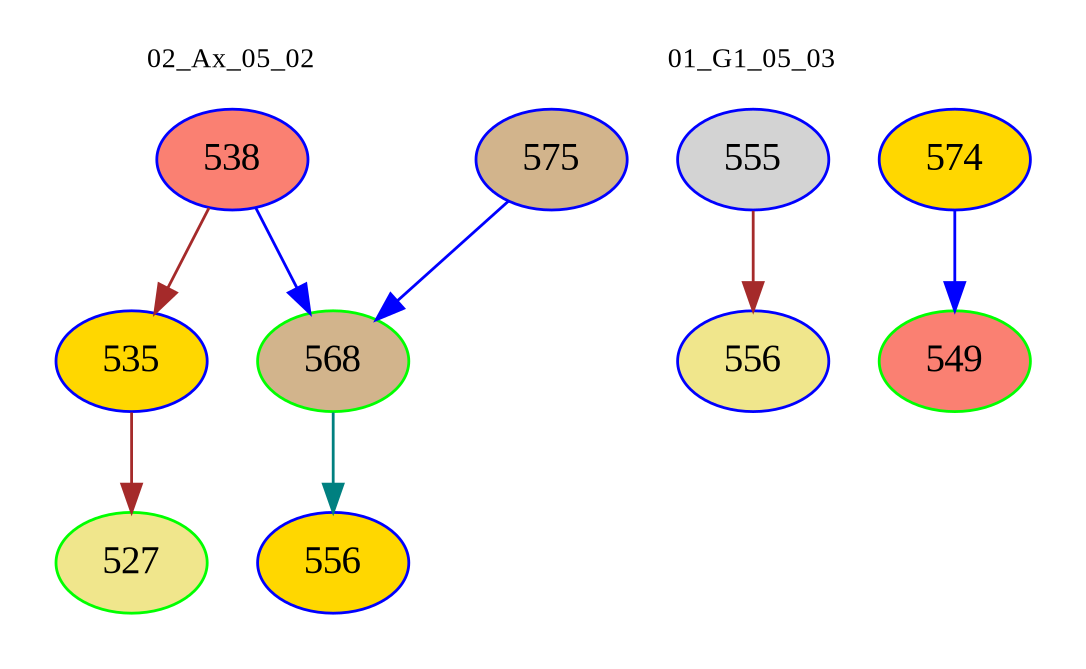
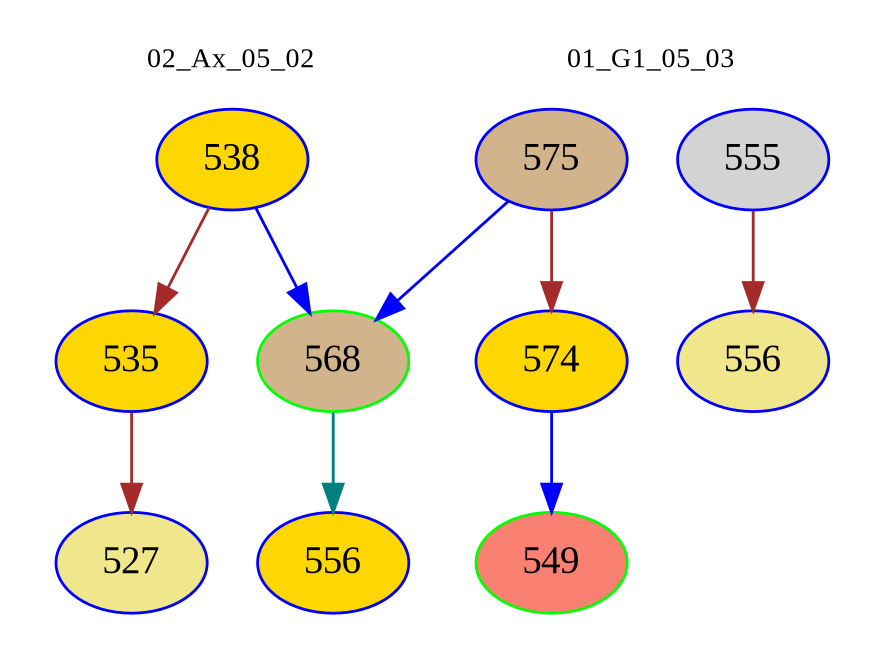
(232, 160) -> (232, 160)
none -> (552, 247)
(132, 563) -> (132, 563)
